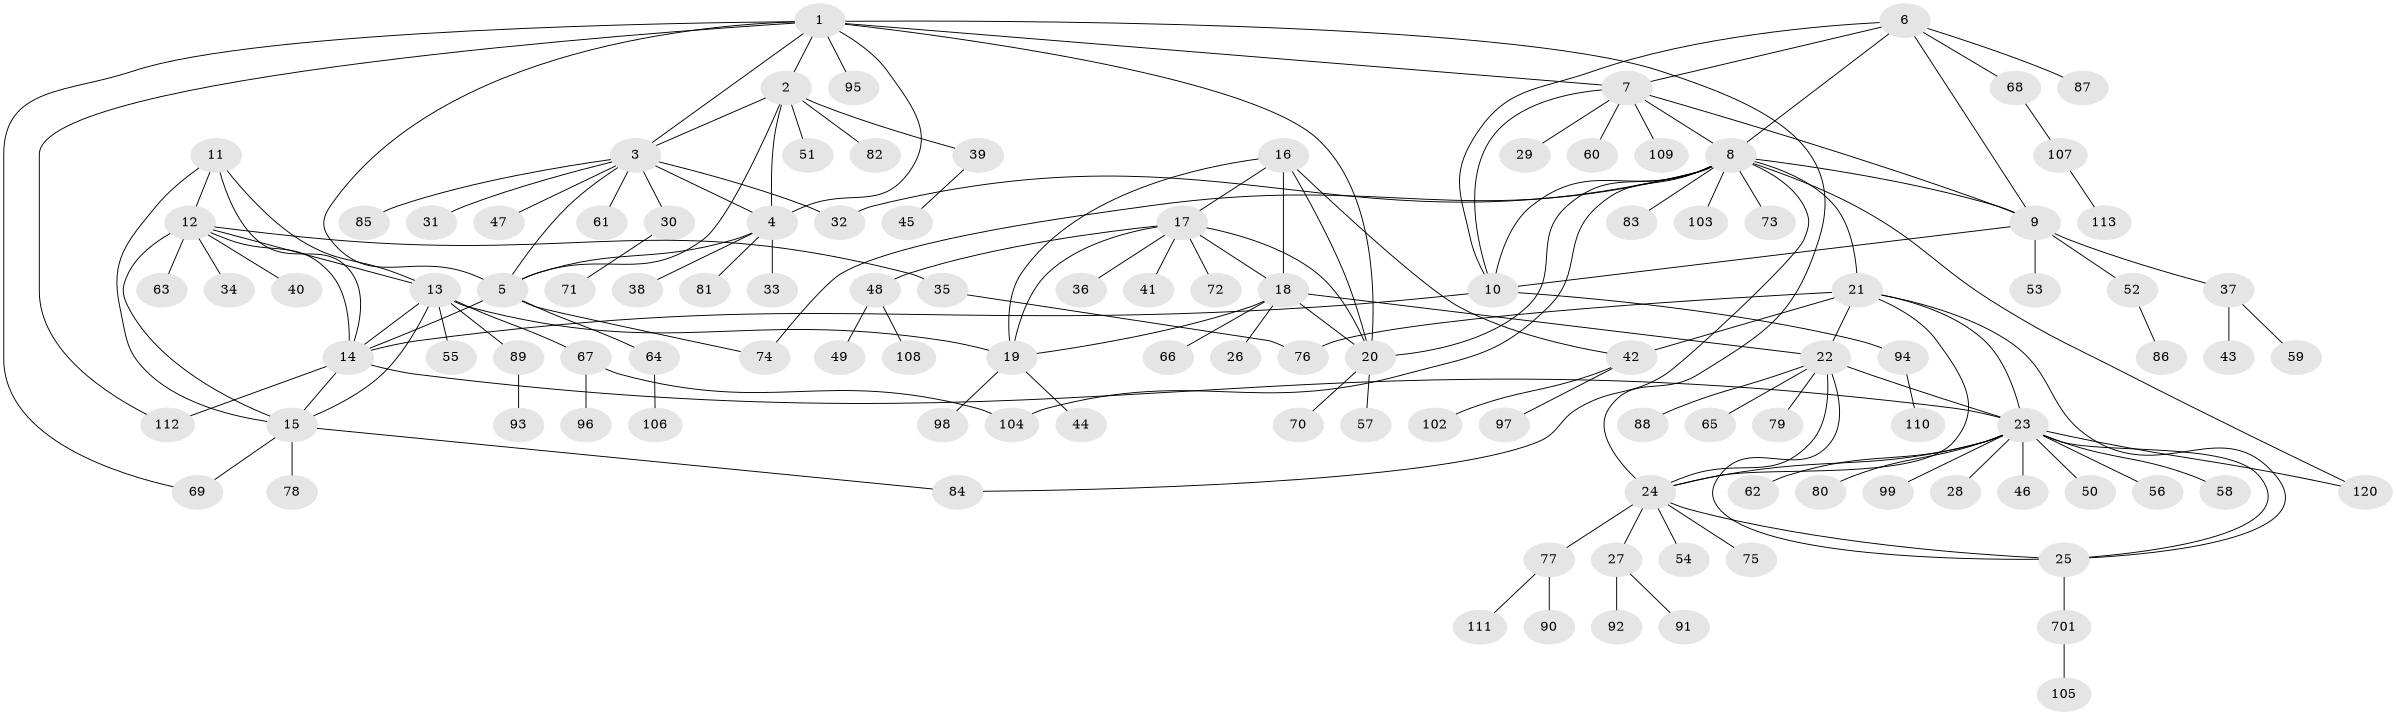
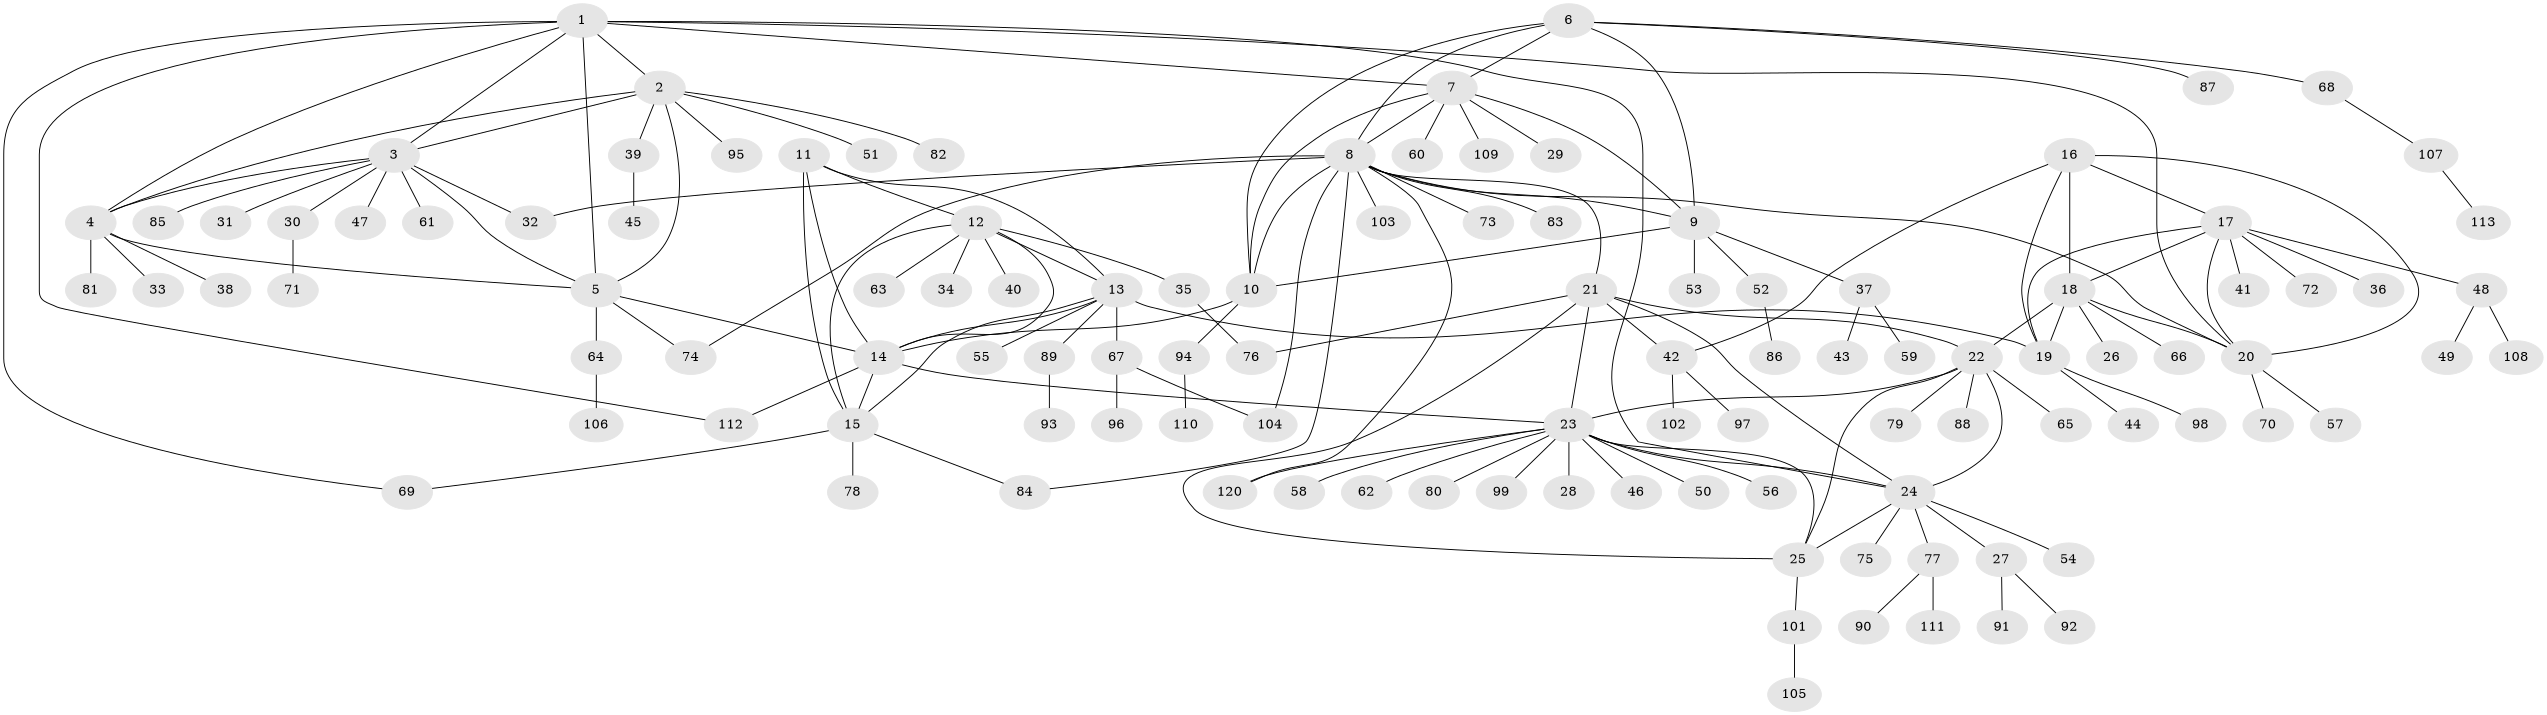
(837, 54) -> (698, 122)
(2064, 627) -> (1795, 627)
